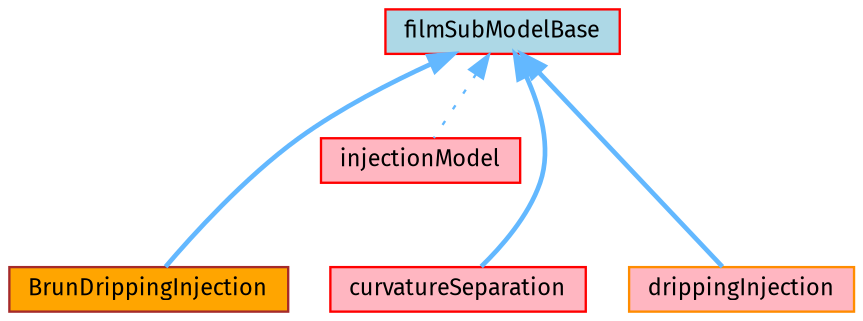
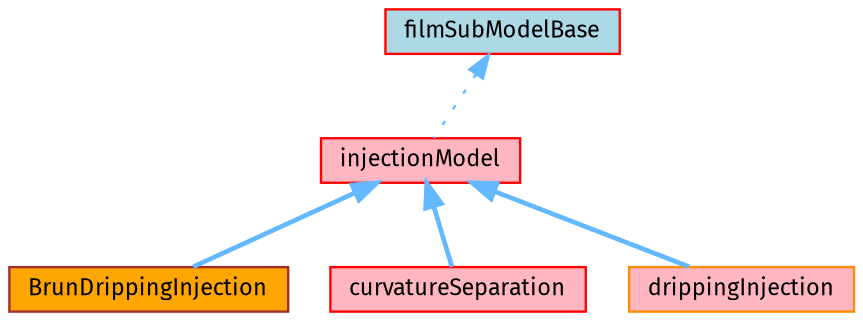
(286, 148) -> (274, 230)
(630, 169) -> (592, 229)
(541, 179) -> (443, 237)
